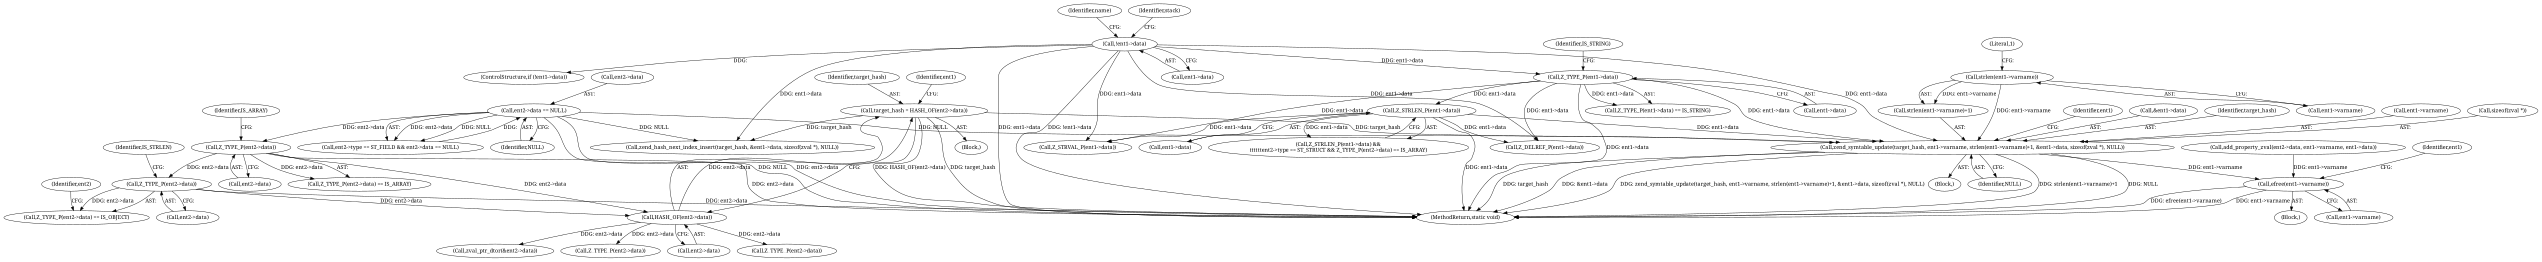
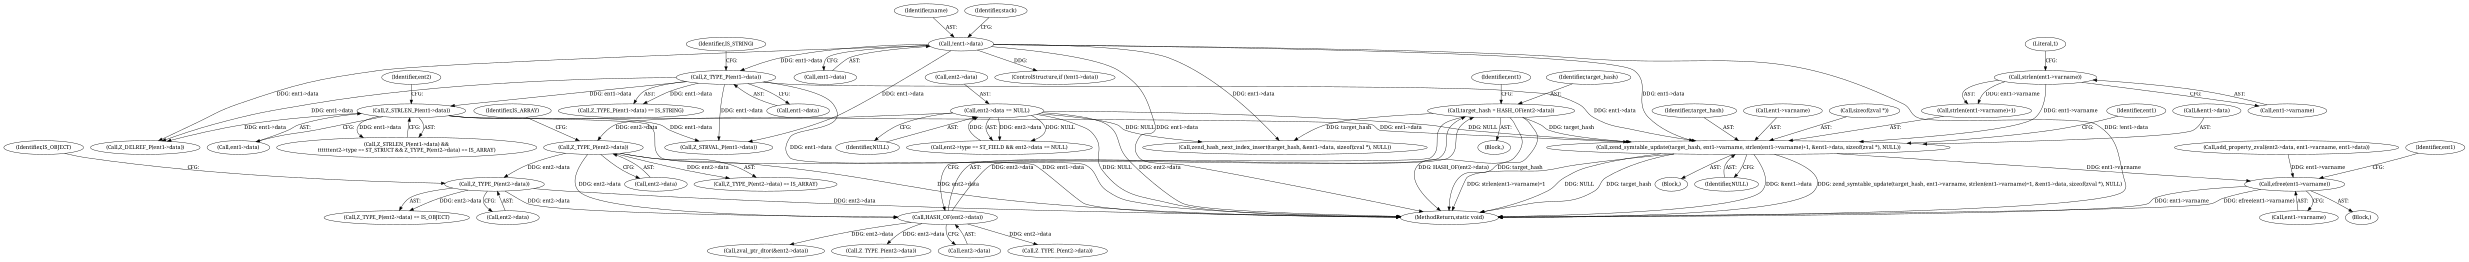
(1116, 27) -> (952, 27)
(144, 148) -> (44, 148)
(71, 199) -> (411, 93)
